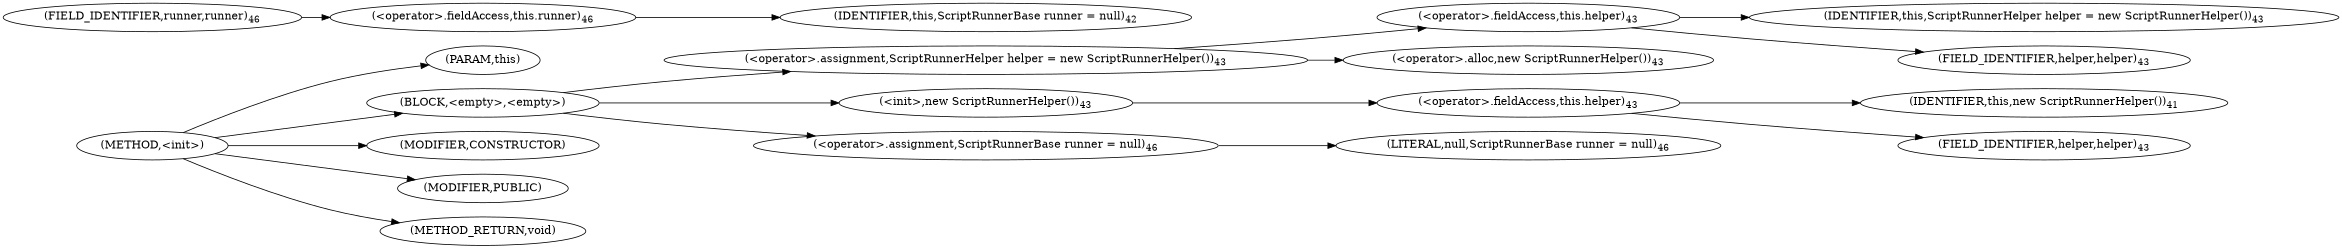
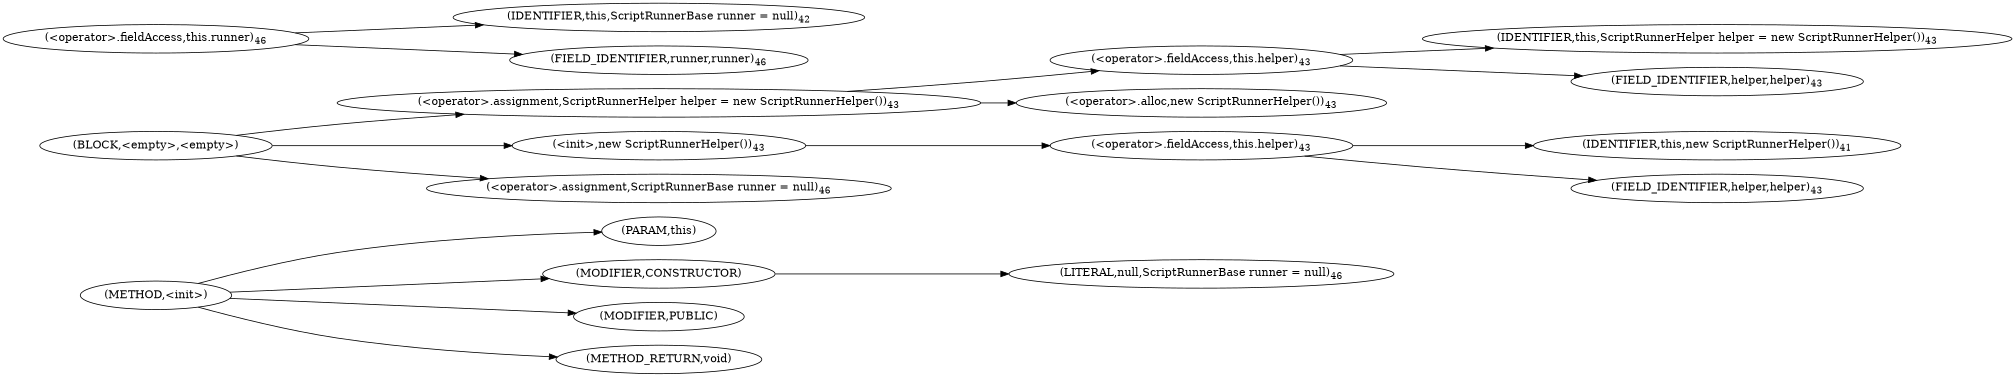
(312, 17) -> (405, 49)
(305, 126) -> none
(1273, 146) -> (888, 274)
